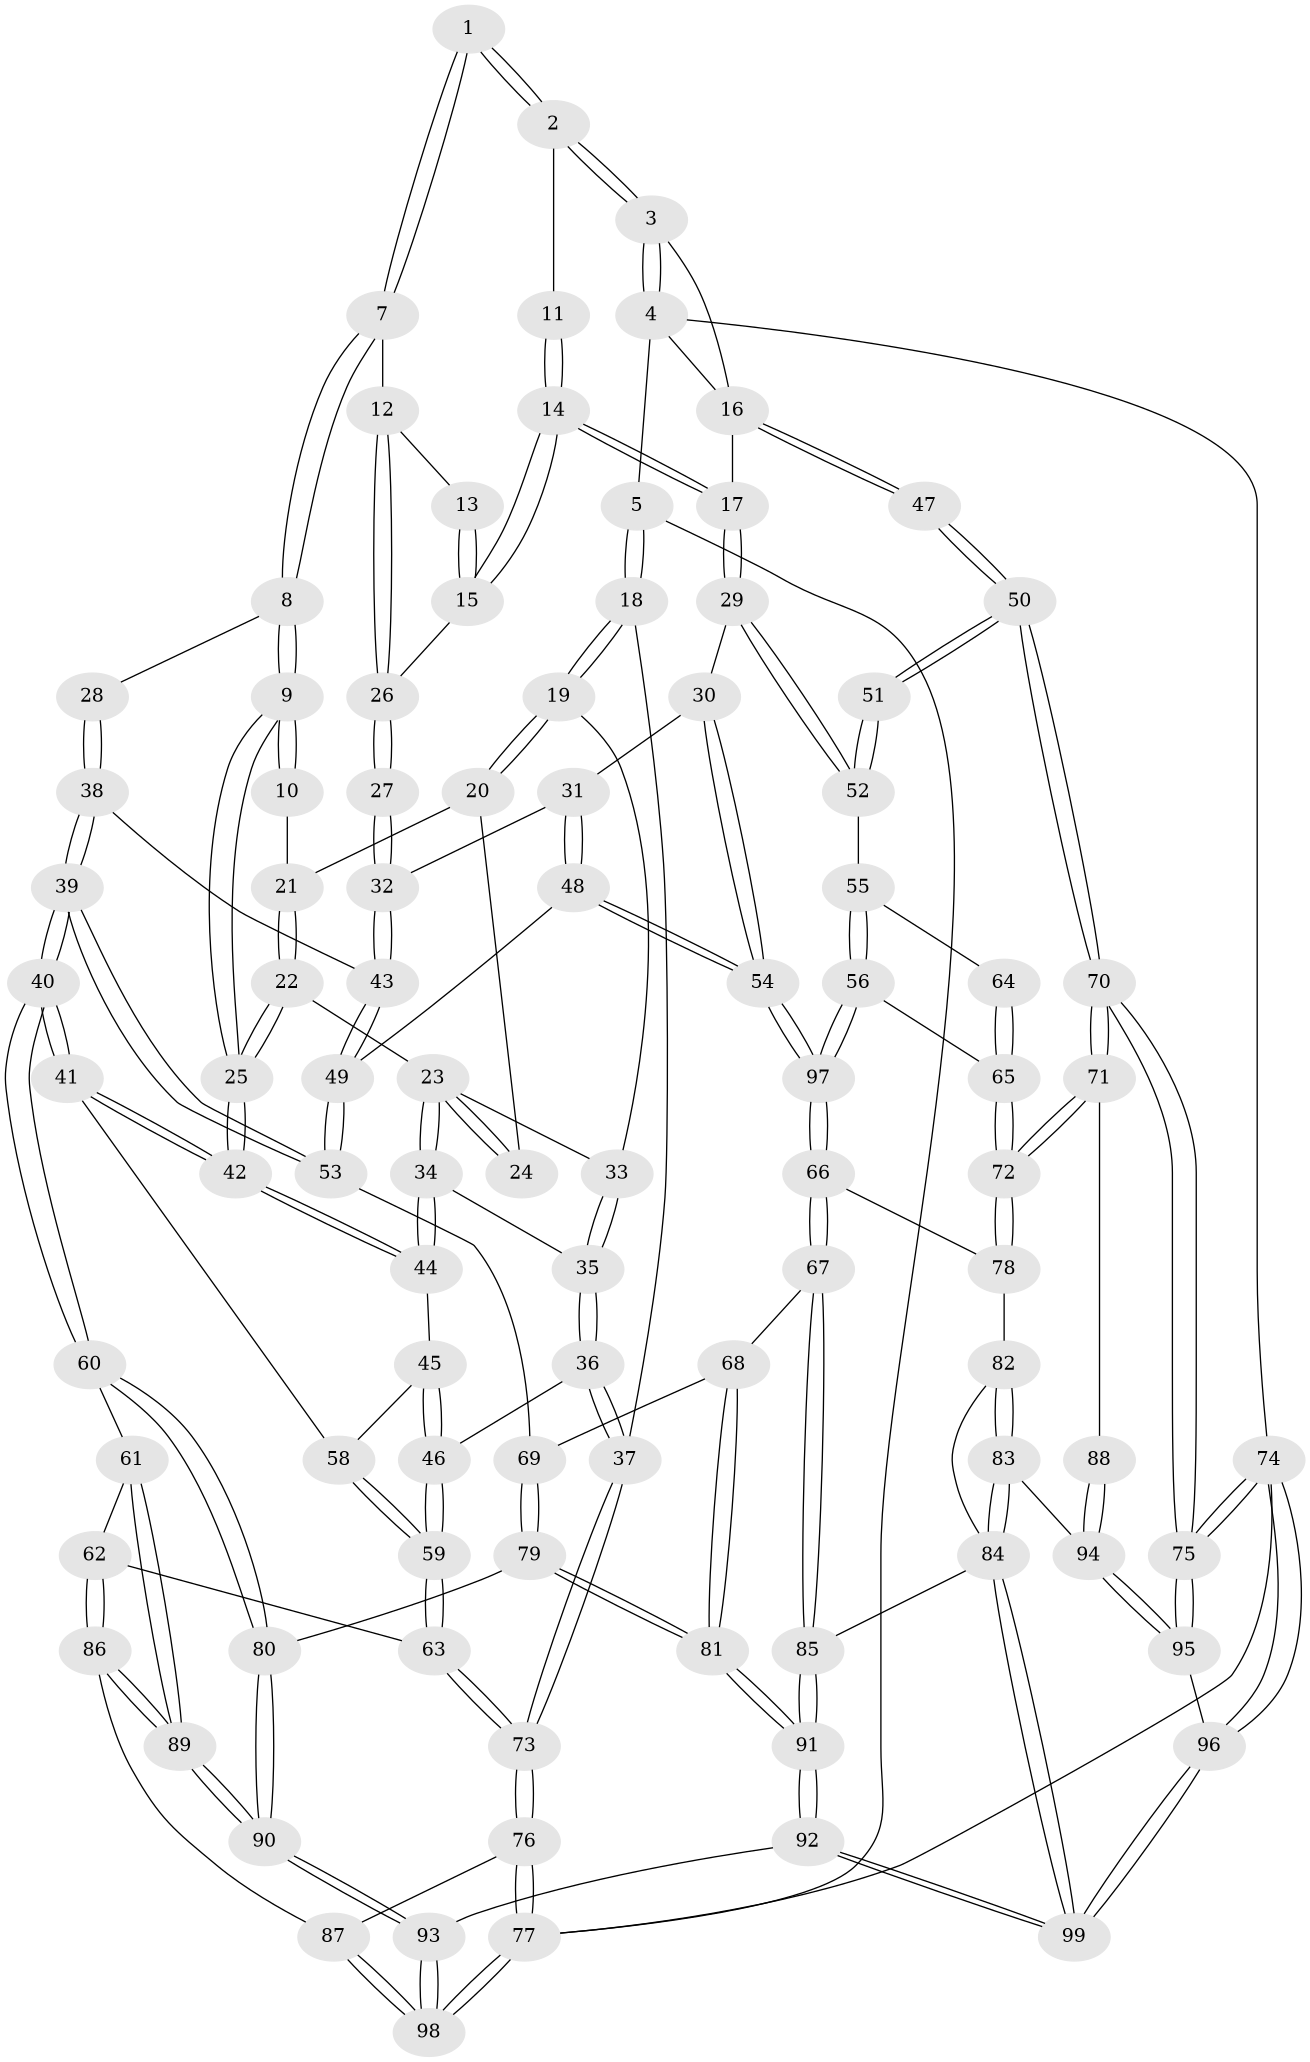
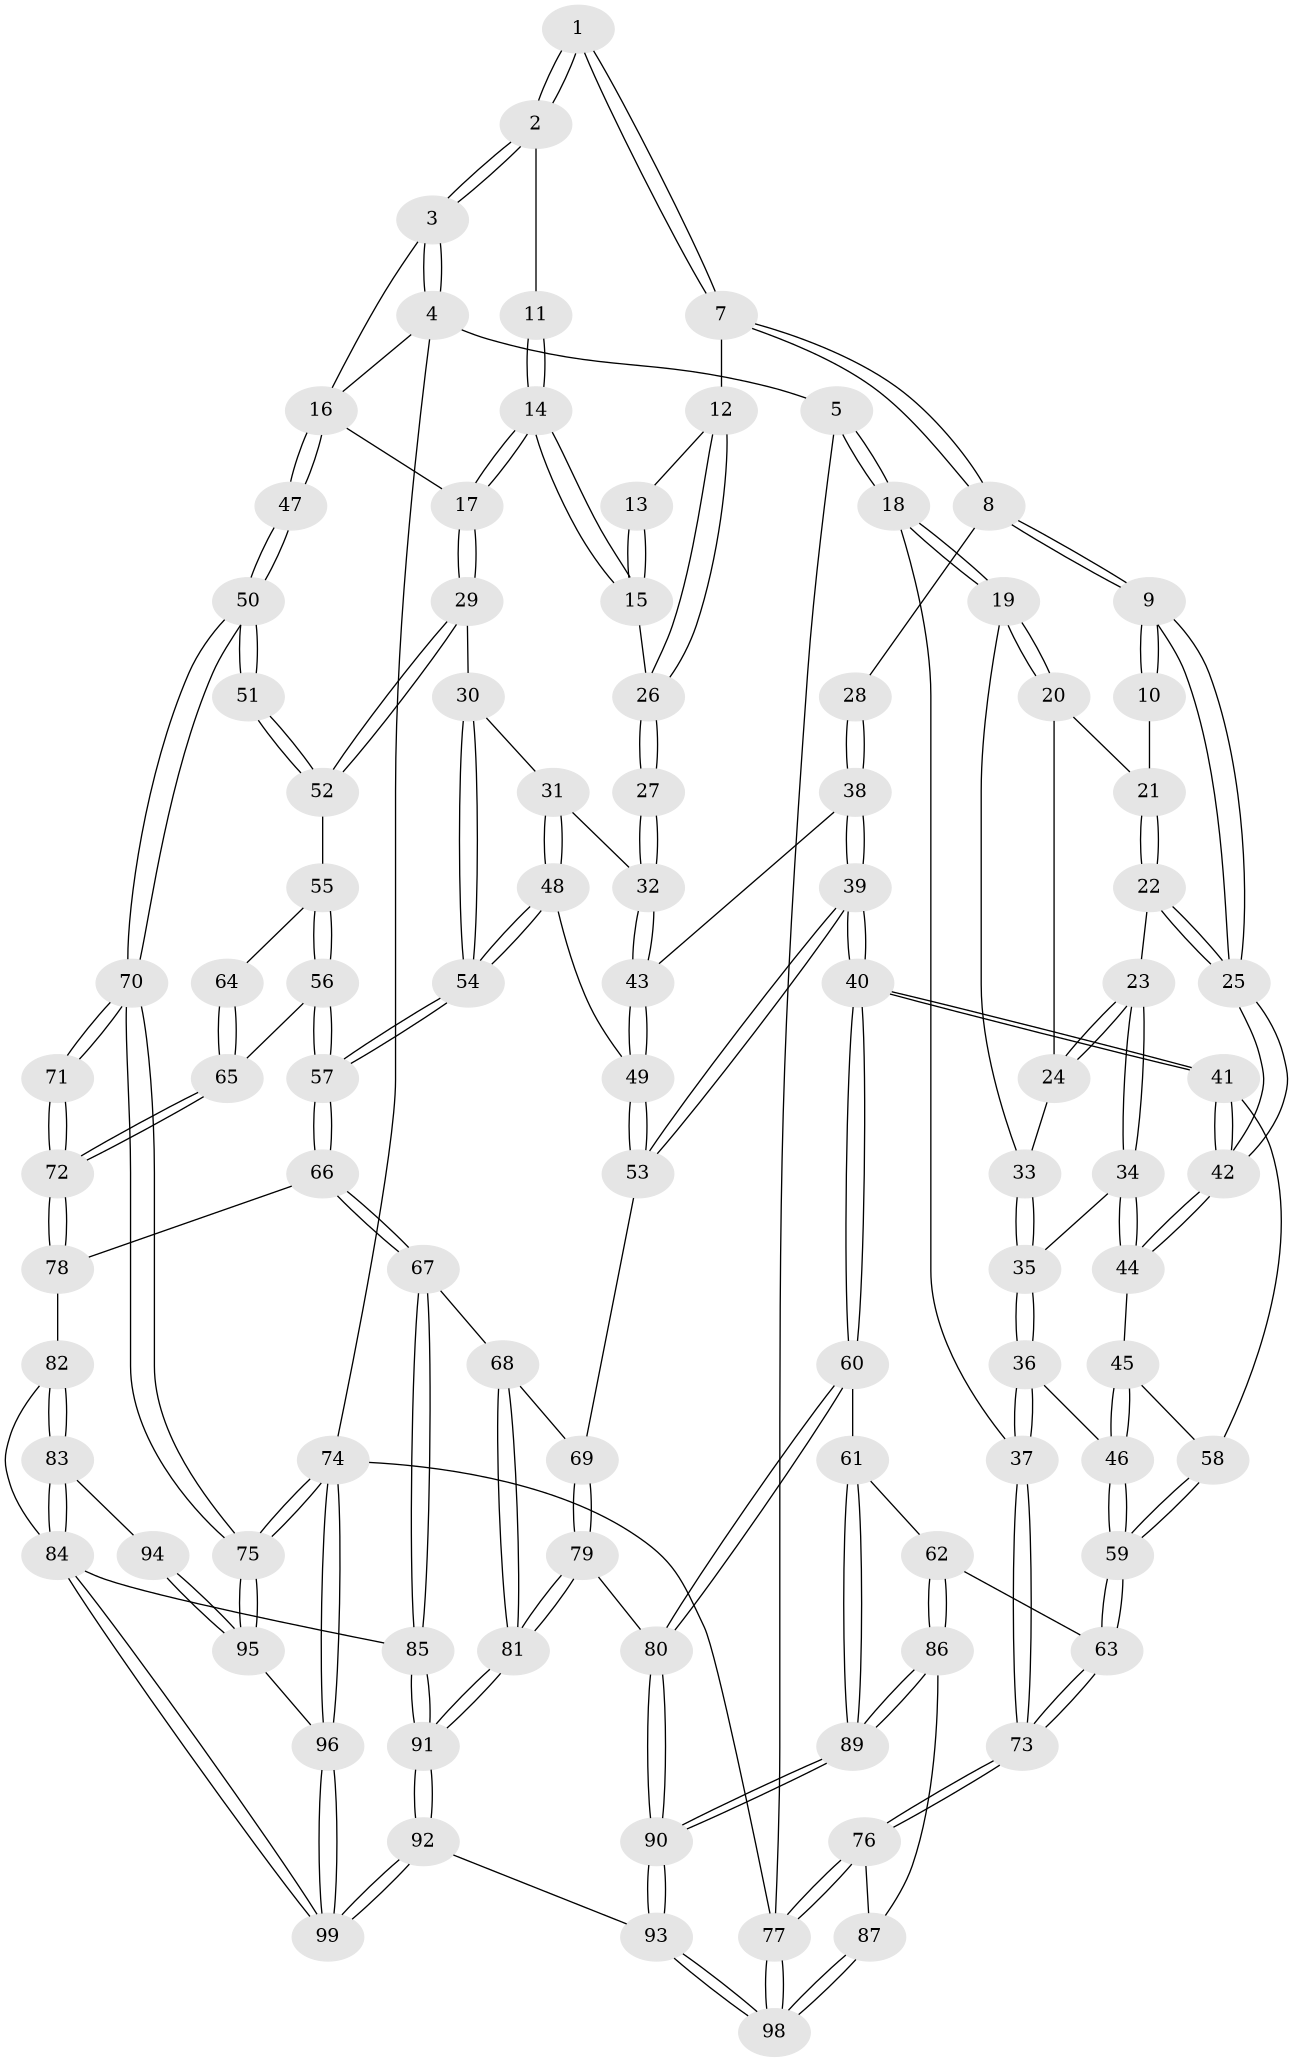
(819, 1079) -> (323, 1079)
(525, 1126) -> (1039, 1126)
(1100, 1460) -> none
